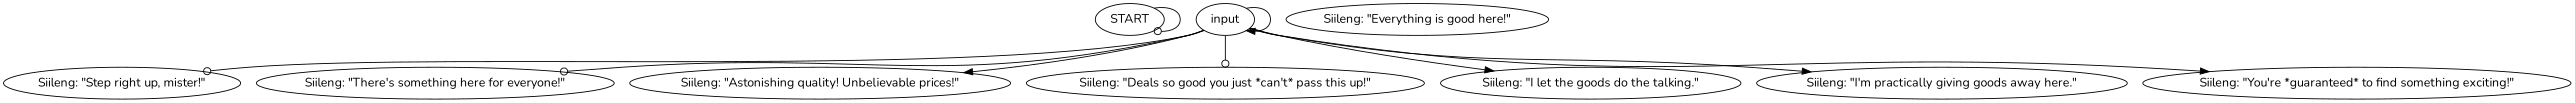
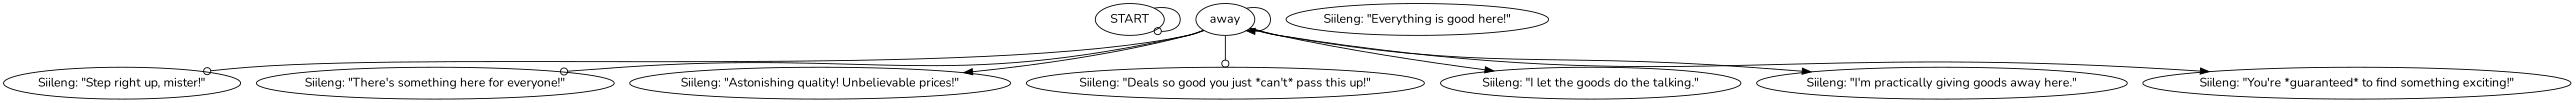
(1225, 19) -> (1225, 19)
